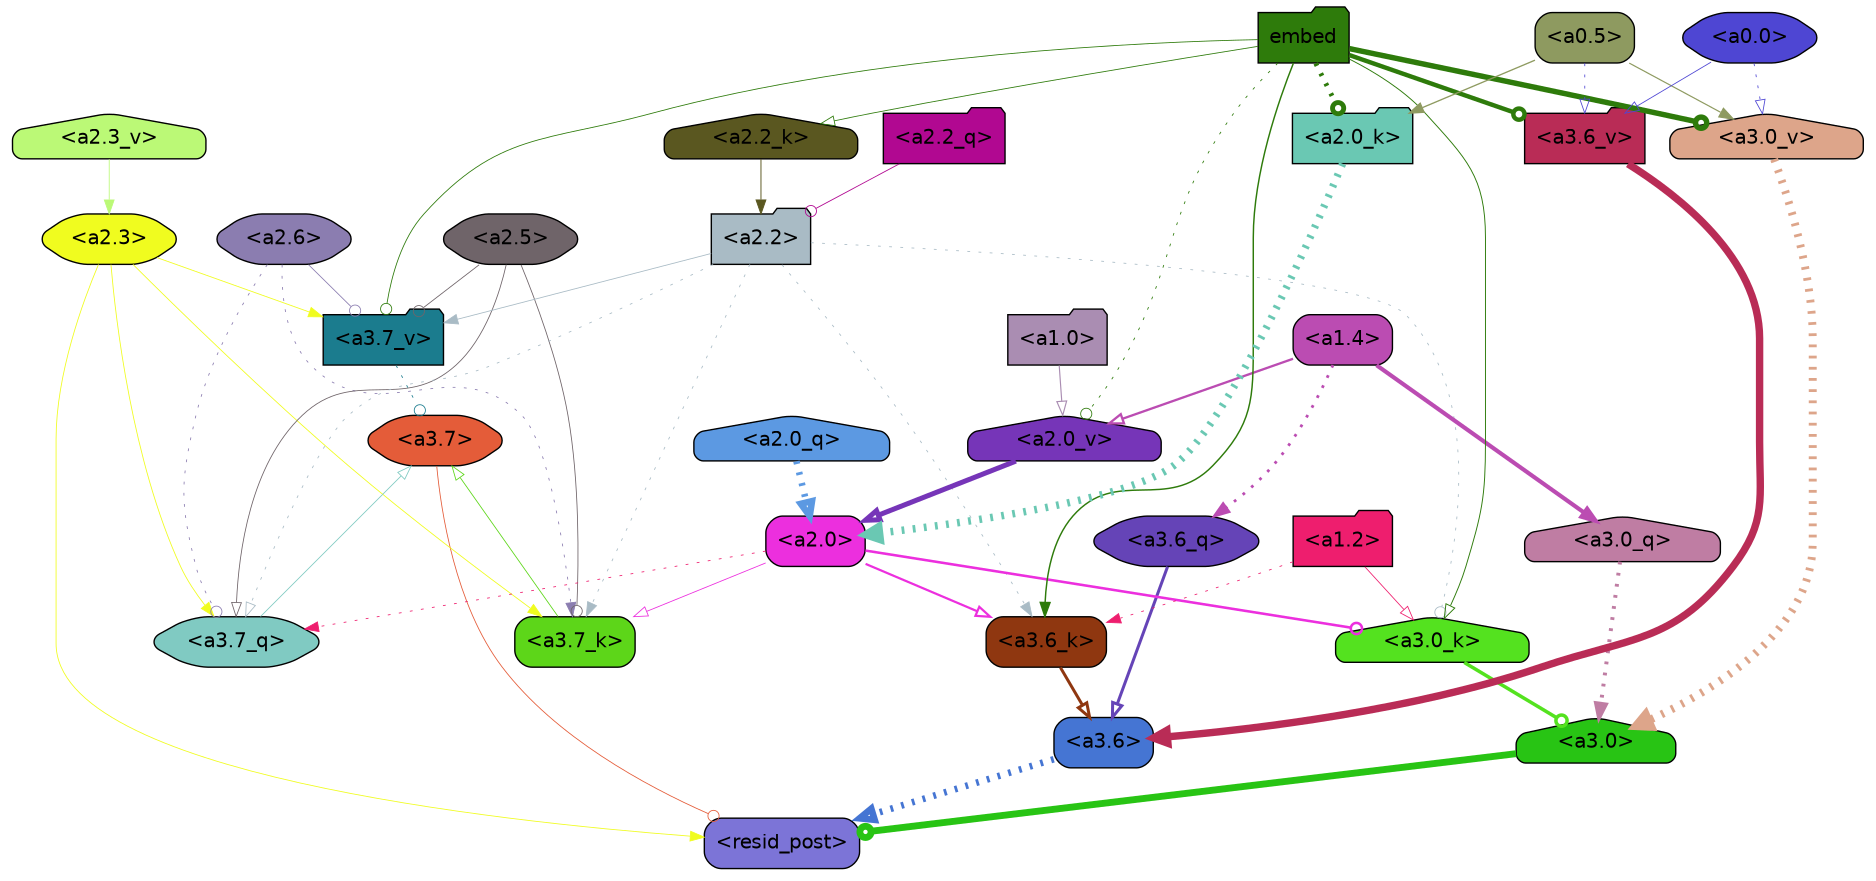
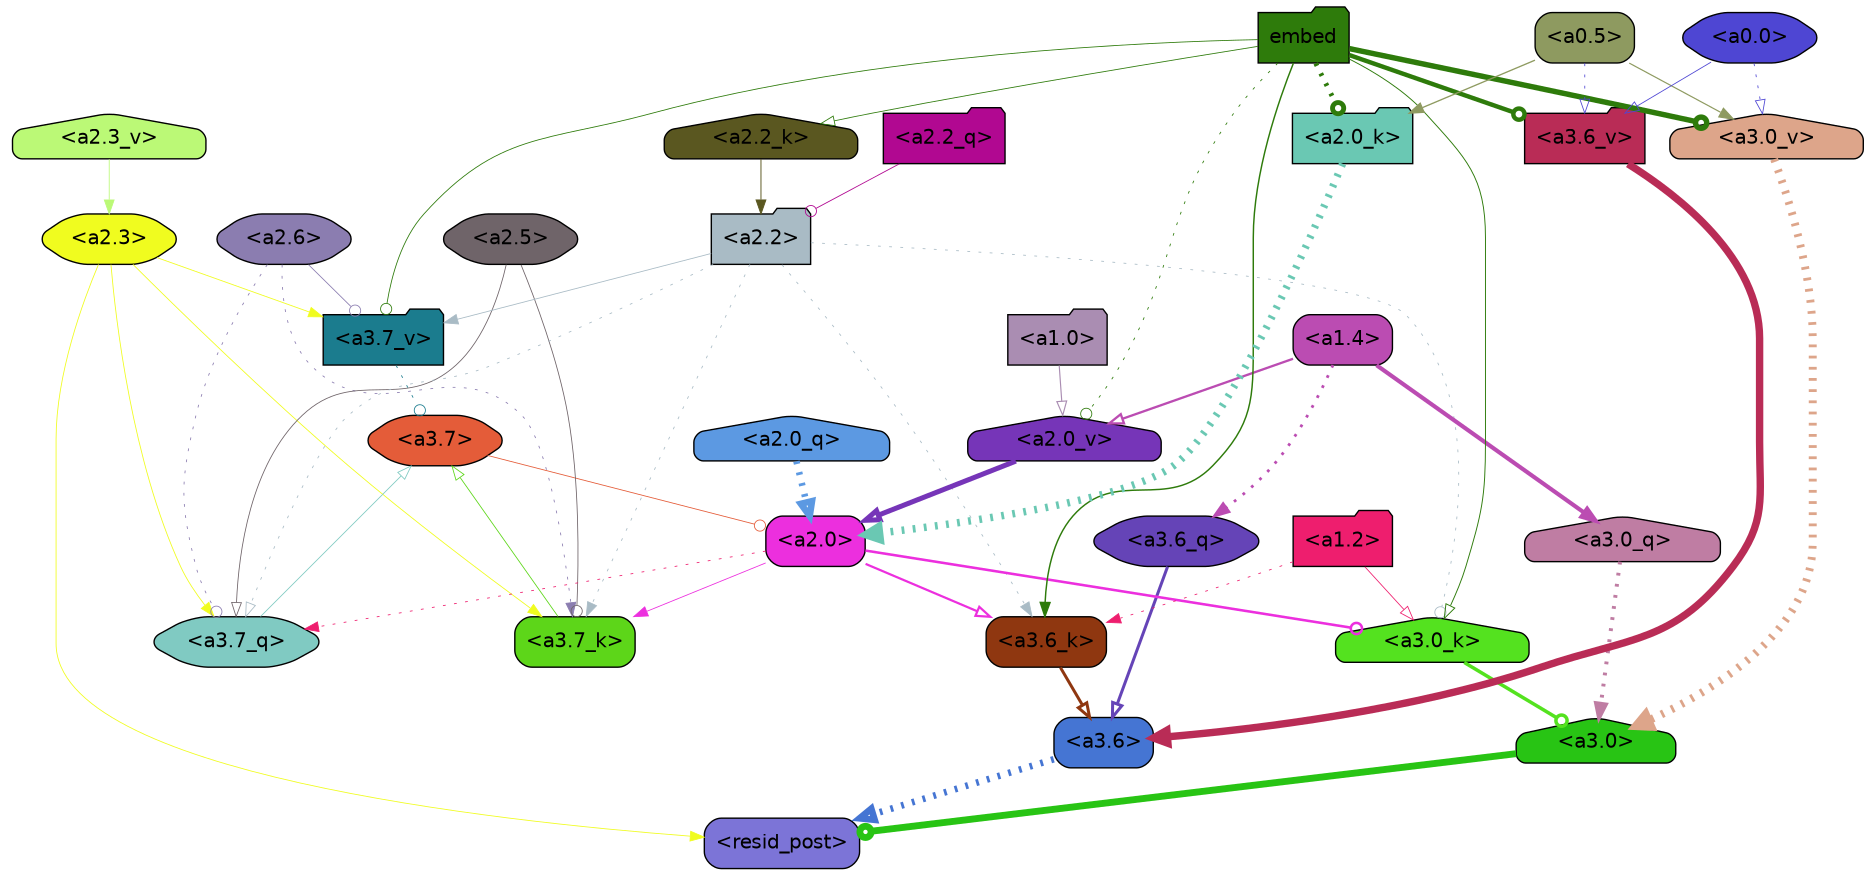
(451, 286) -> none
(706, 587) -> (706, 587)
(516, 683) -> (621, 490)
